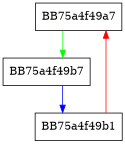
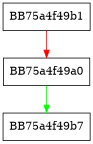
(79, 17) -> (47, 72)
(63, 95) -> none
